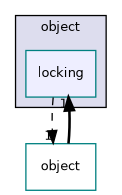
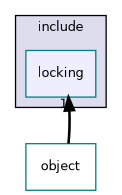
(61, 28) -> (61, 28)
(52, 116) -> none
